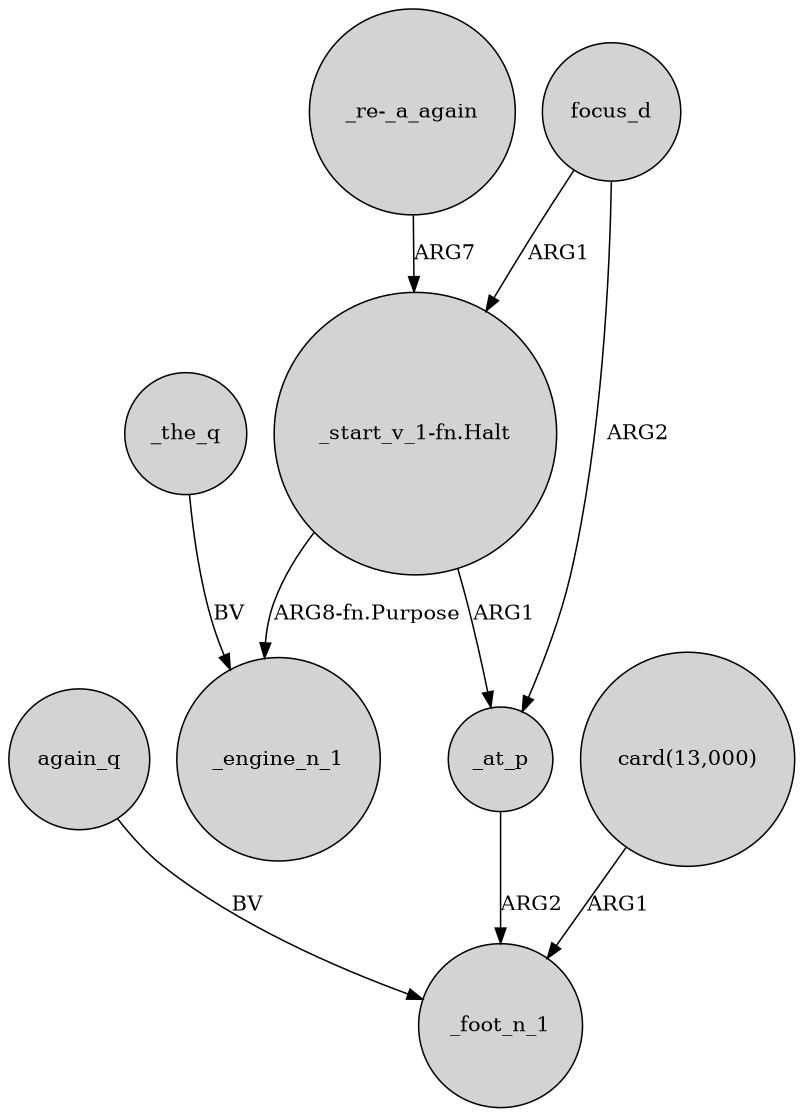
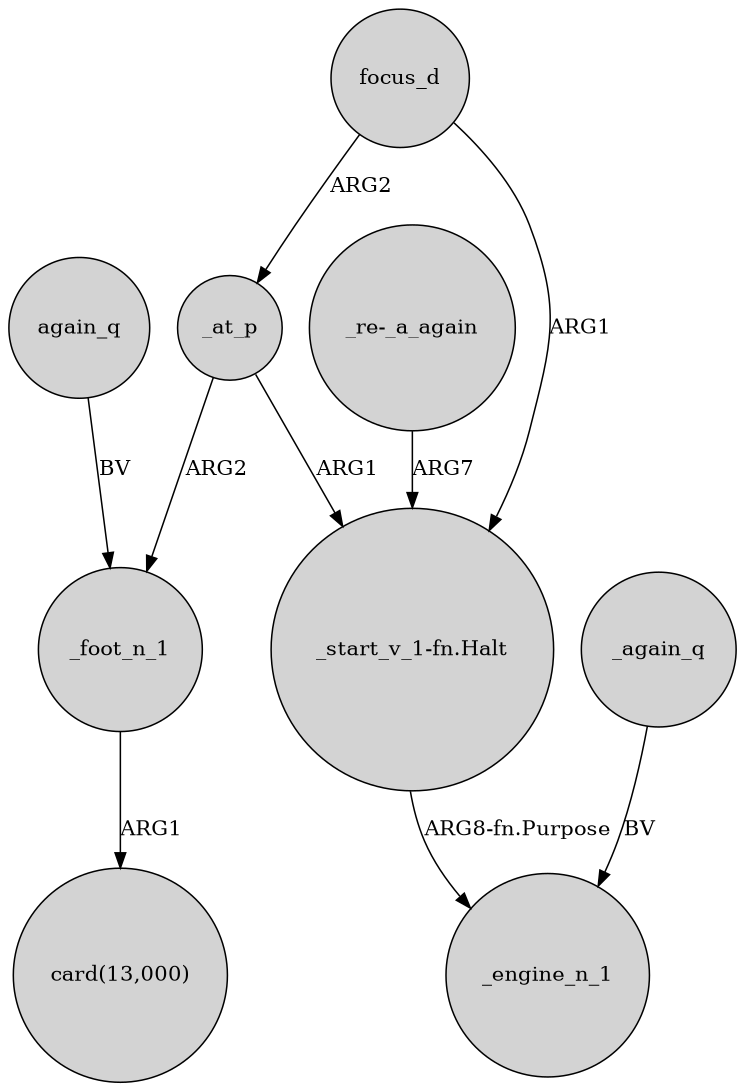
(186, 434) -> (659, 650)
(474, 630) -> (295, 444)
(591, 896) -> (120, 792)
